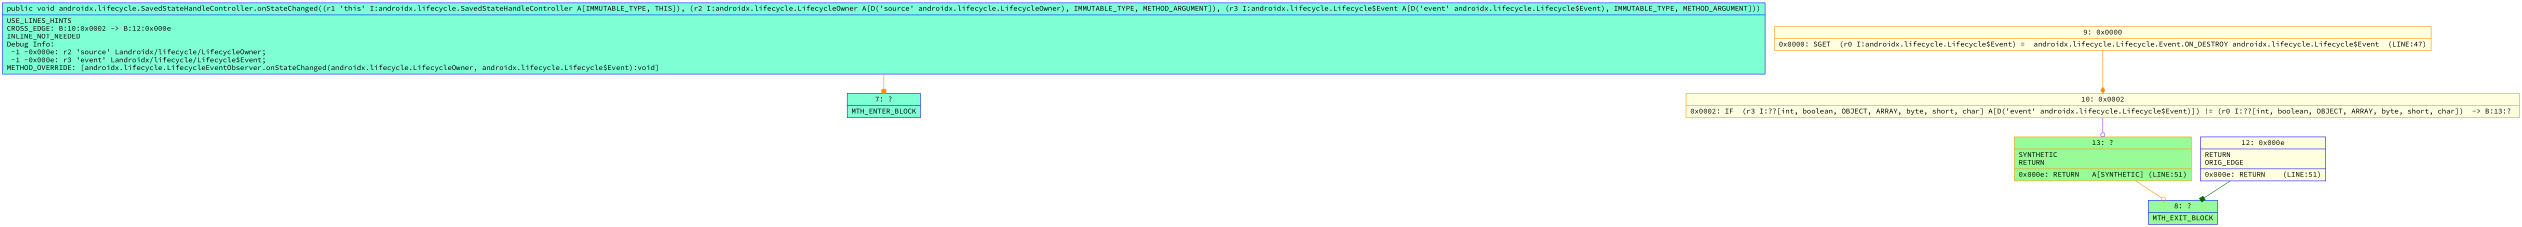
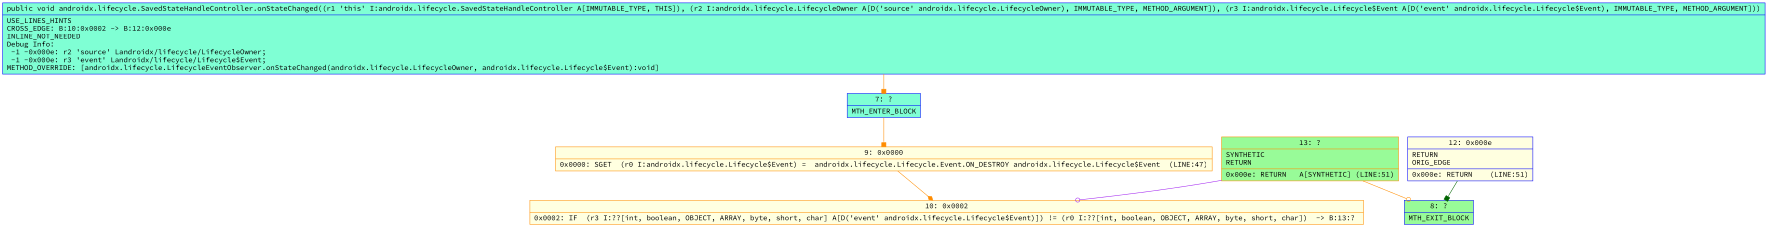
(2103, 125) -> (1151, 191)
none -> (884, 130)
